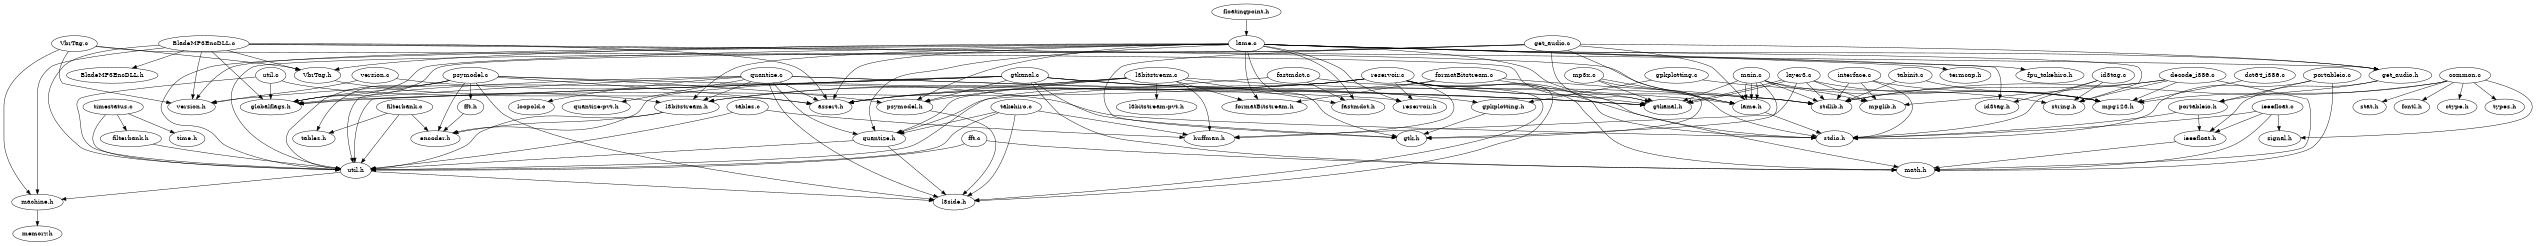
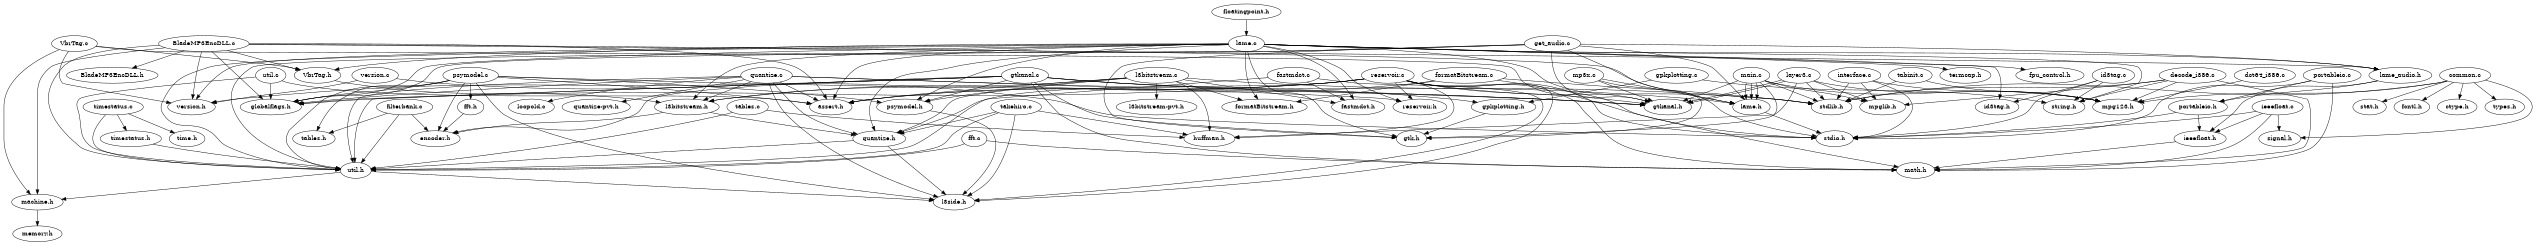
(2050, 75) -> (2050, 75)
(2400, 75) -> (2400, 75)
(522, 119) -> (781, 124)
(131, 139) -> (131, 139)
